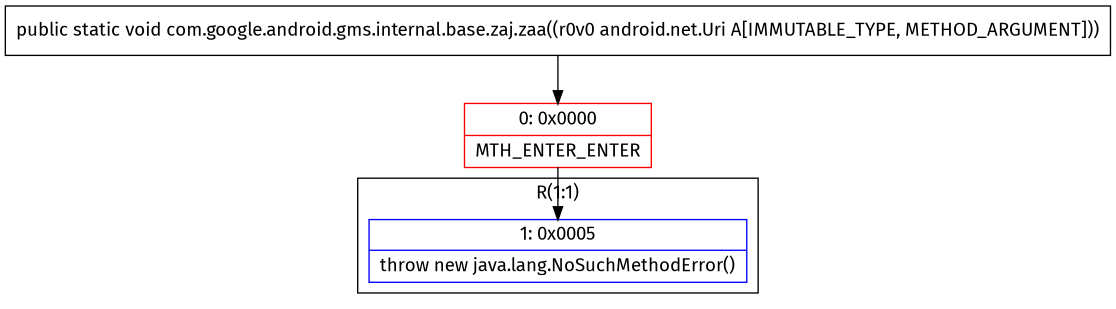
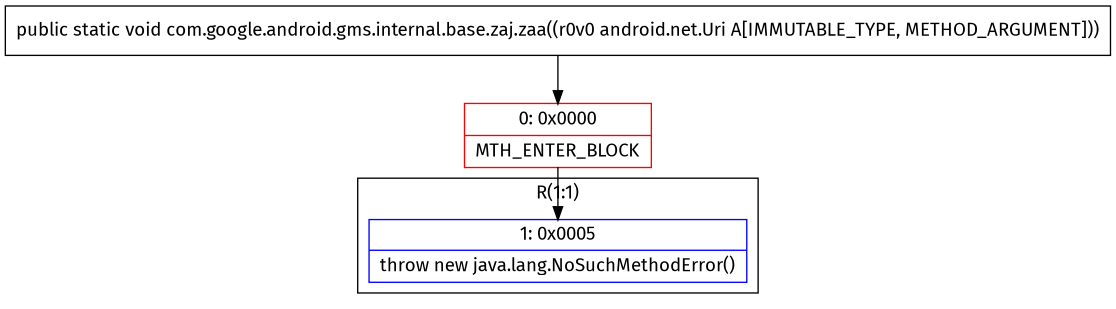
(558, 151) -> (558, 151)
